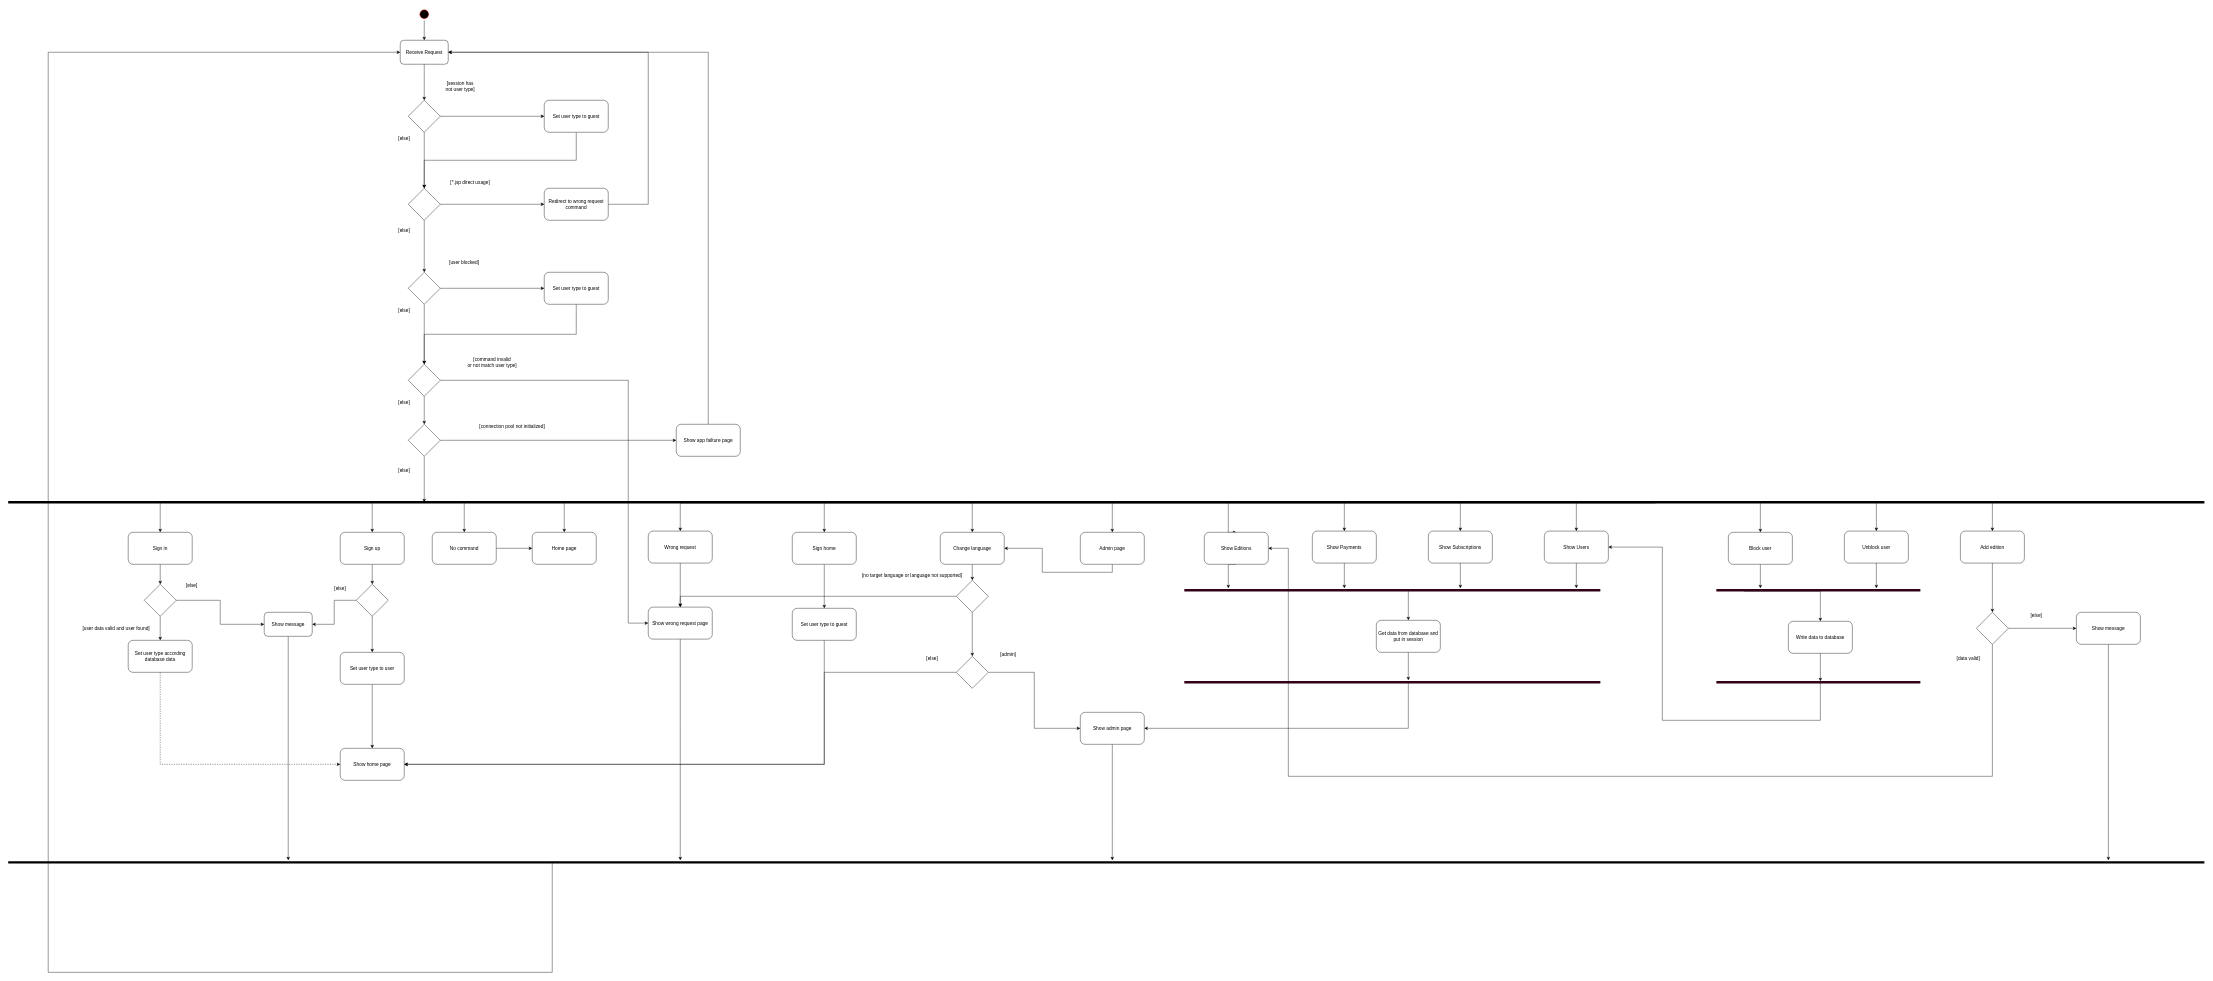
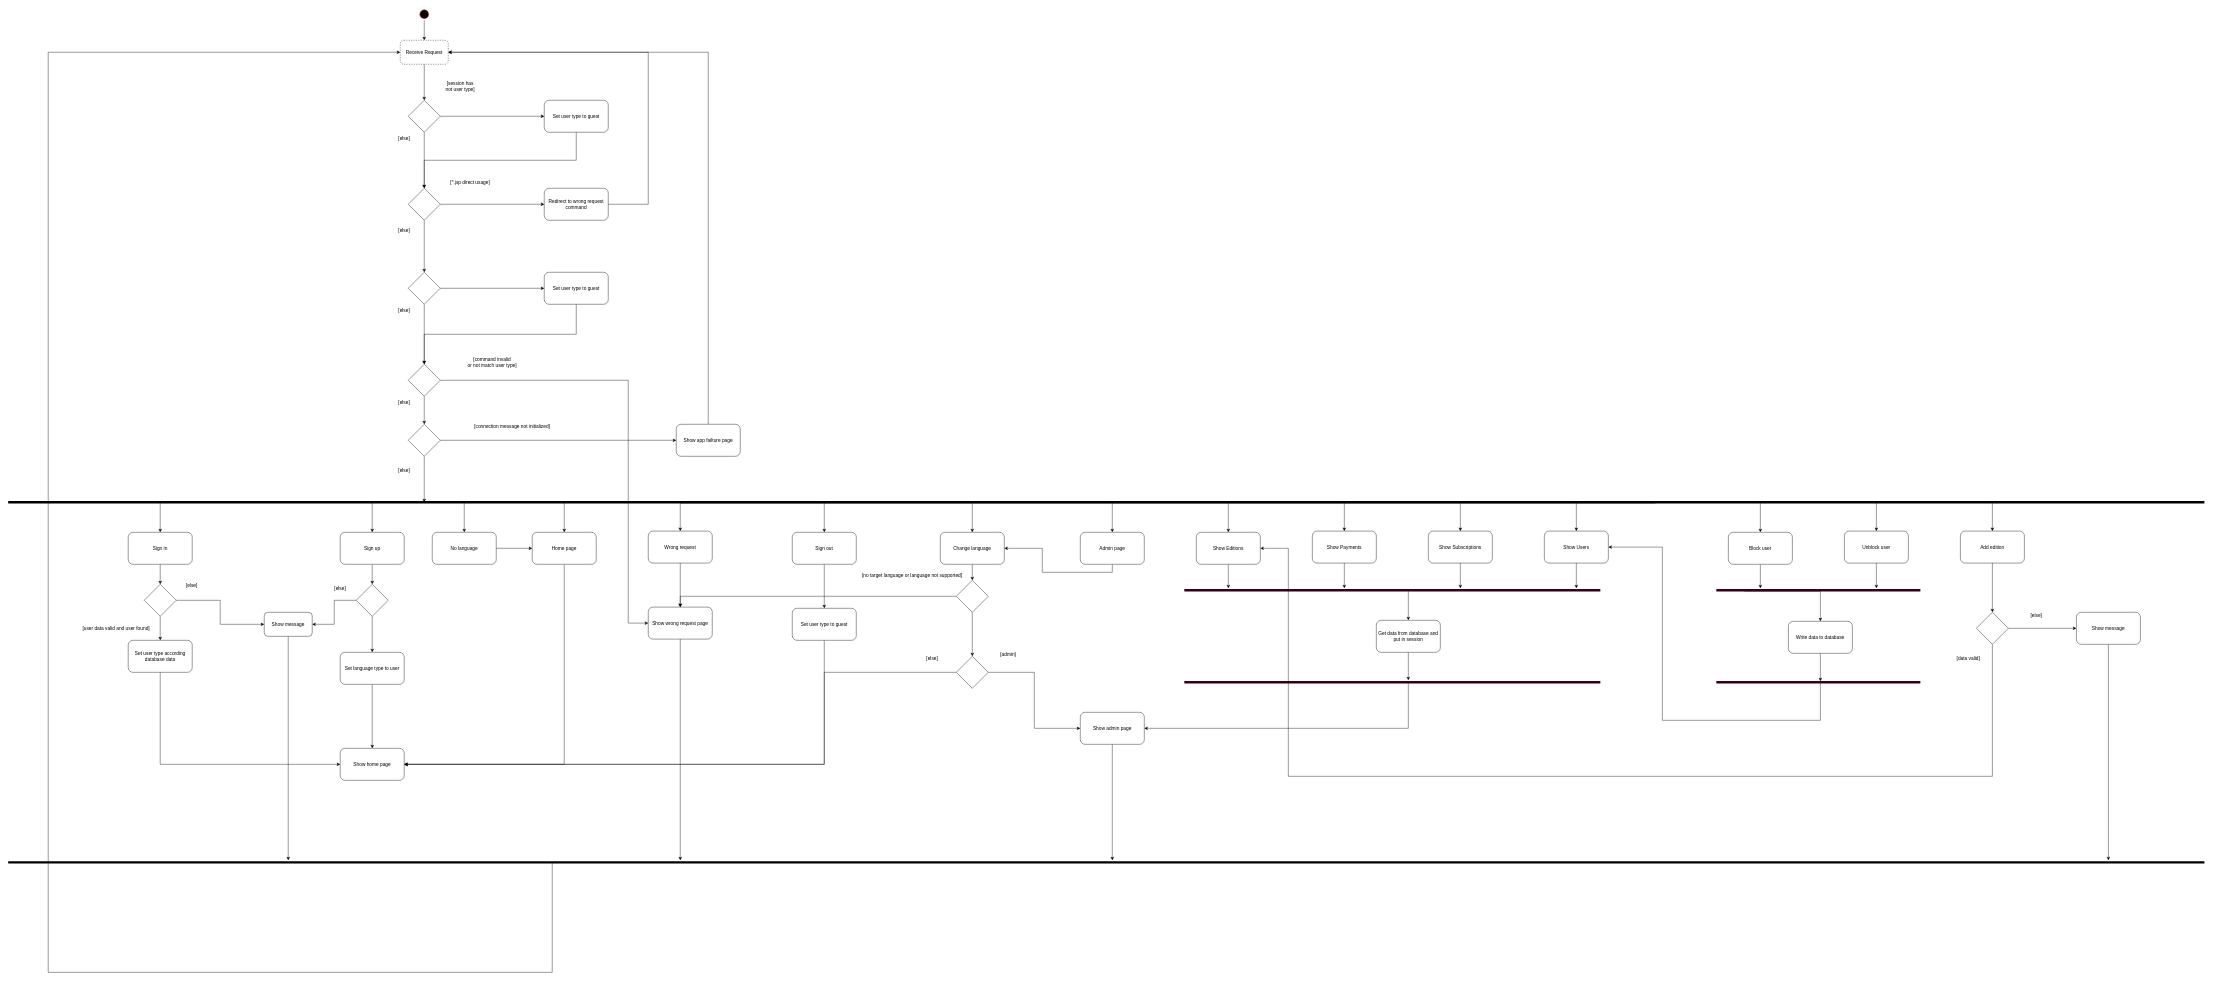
(424, 52) -> (424, 52)
(464, 262) -> none
(512, 426) -> (512, 426)
(464, 548) -> (464, 548)
(824, 548) -> (824, 548)
(1236, 548) -> (1228, 548)
none -> (564, 663)
(372, 668) -> (372, 668)
(202, 764) -> (202, 764)
